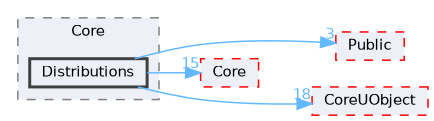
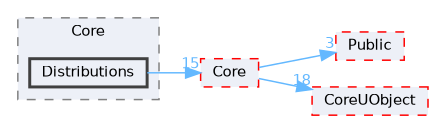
(227, 42) -> (290, 61)
(217, 101) -> (278, 82)
